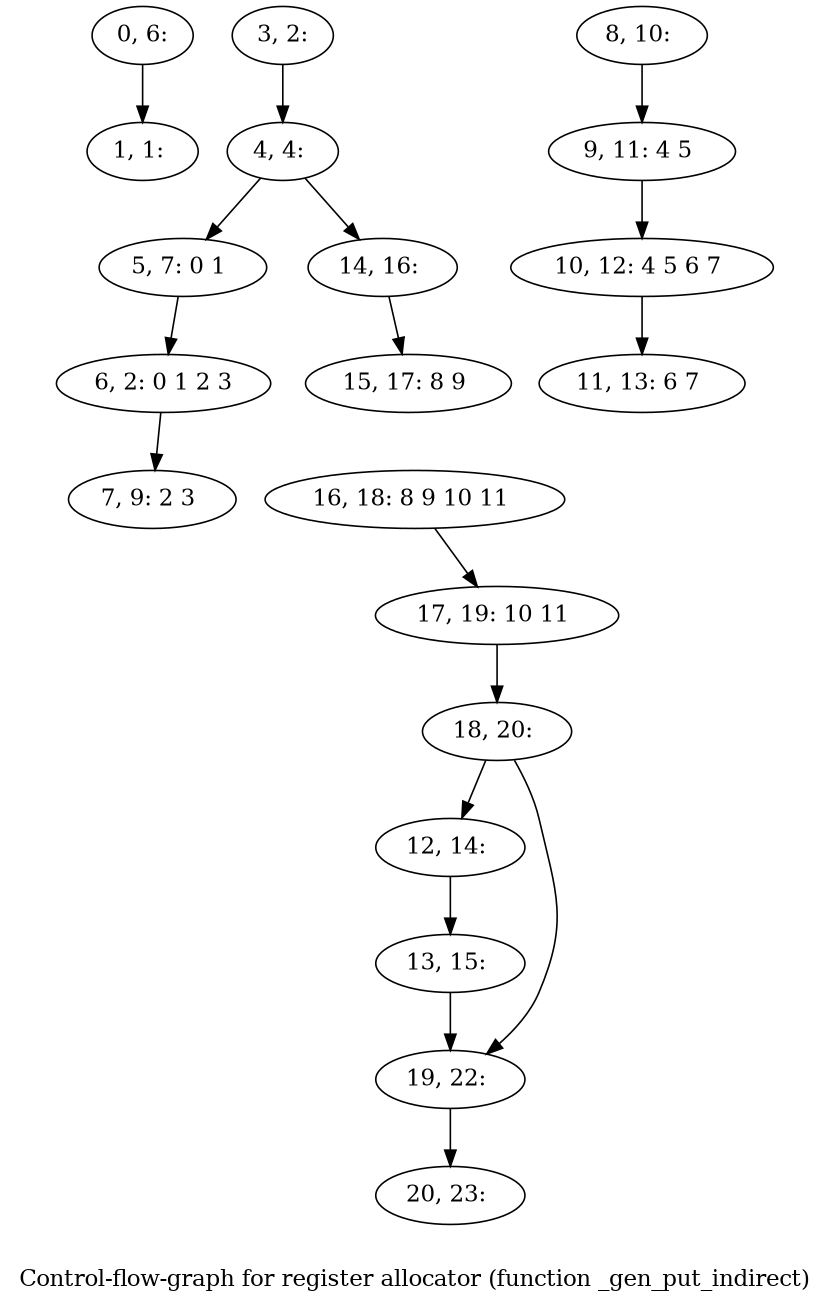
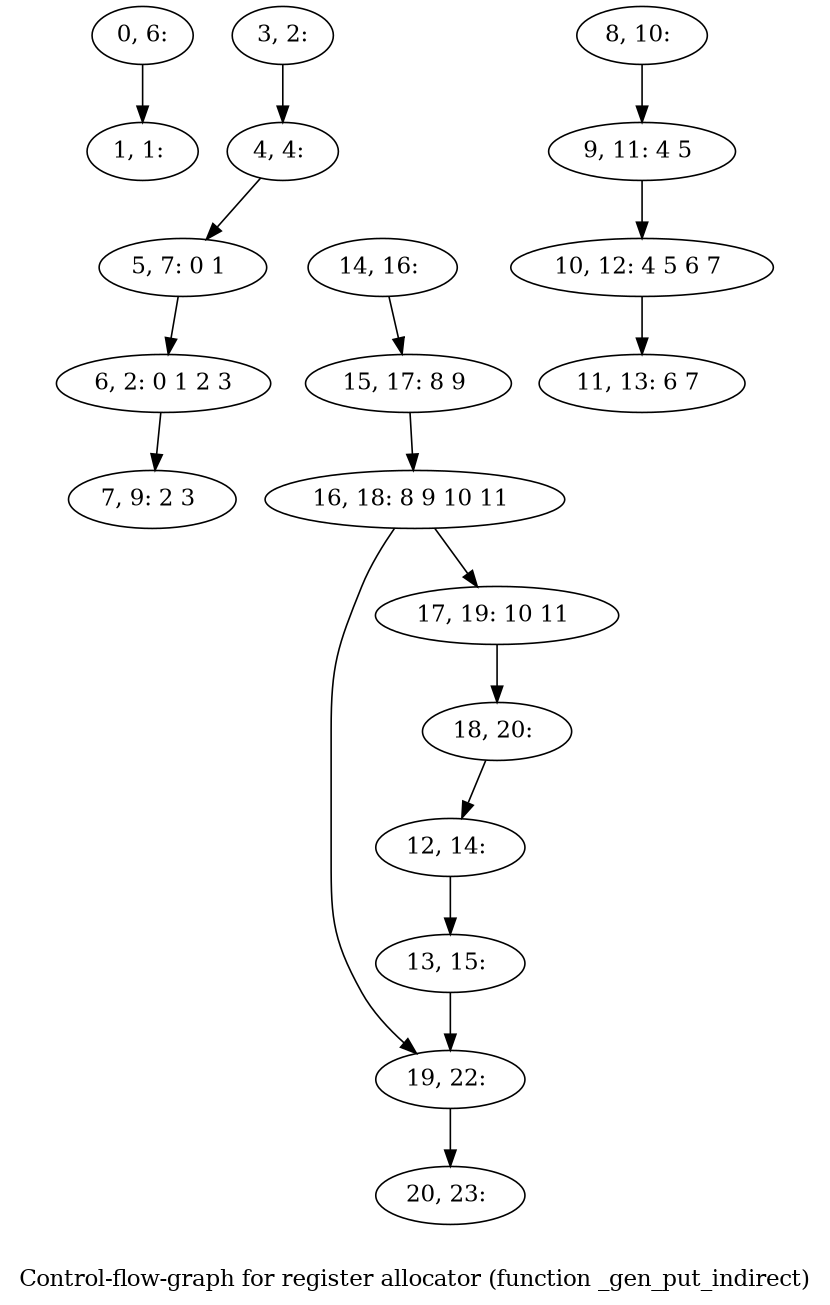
(327, 202) -> none
none -> (411, 434)
(557, 907) -> (331, 790)
